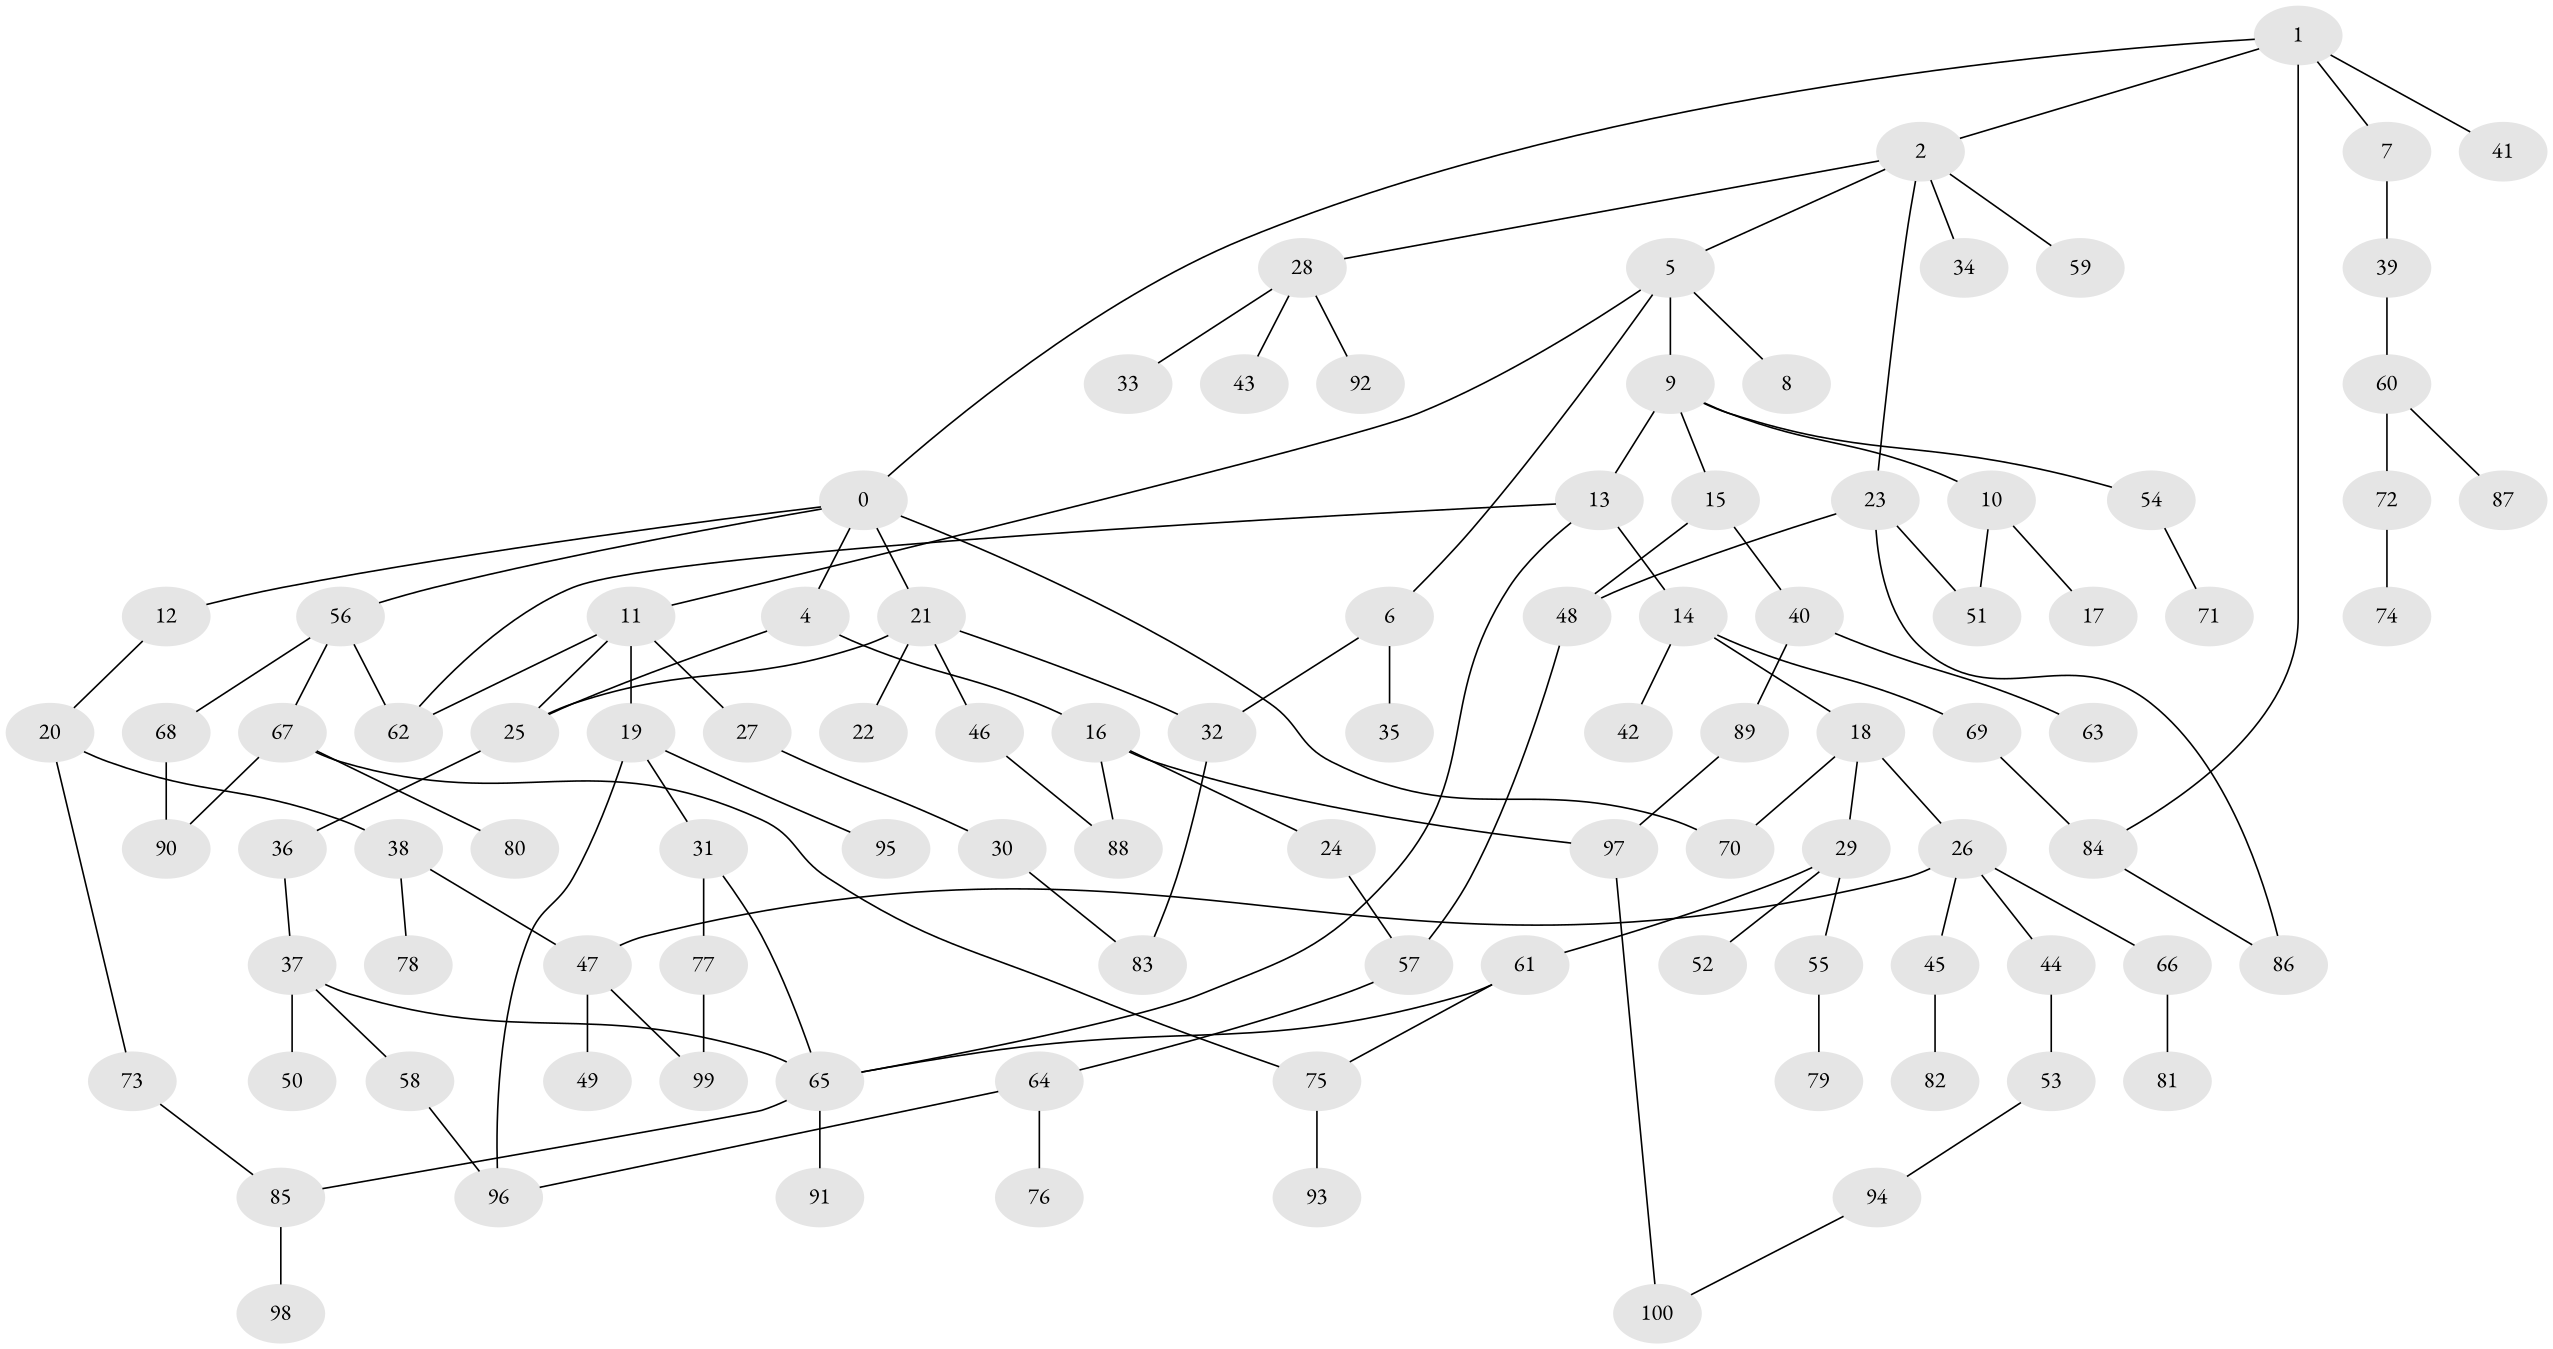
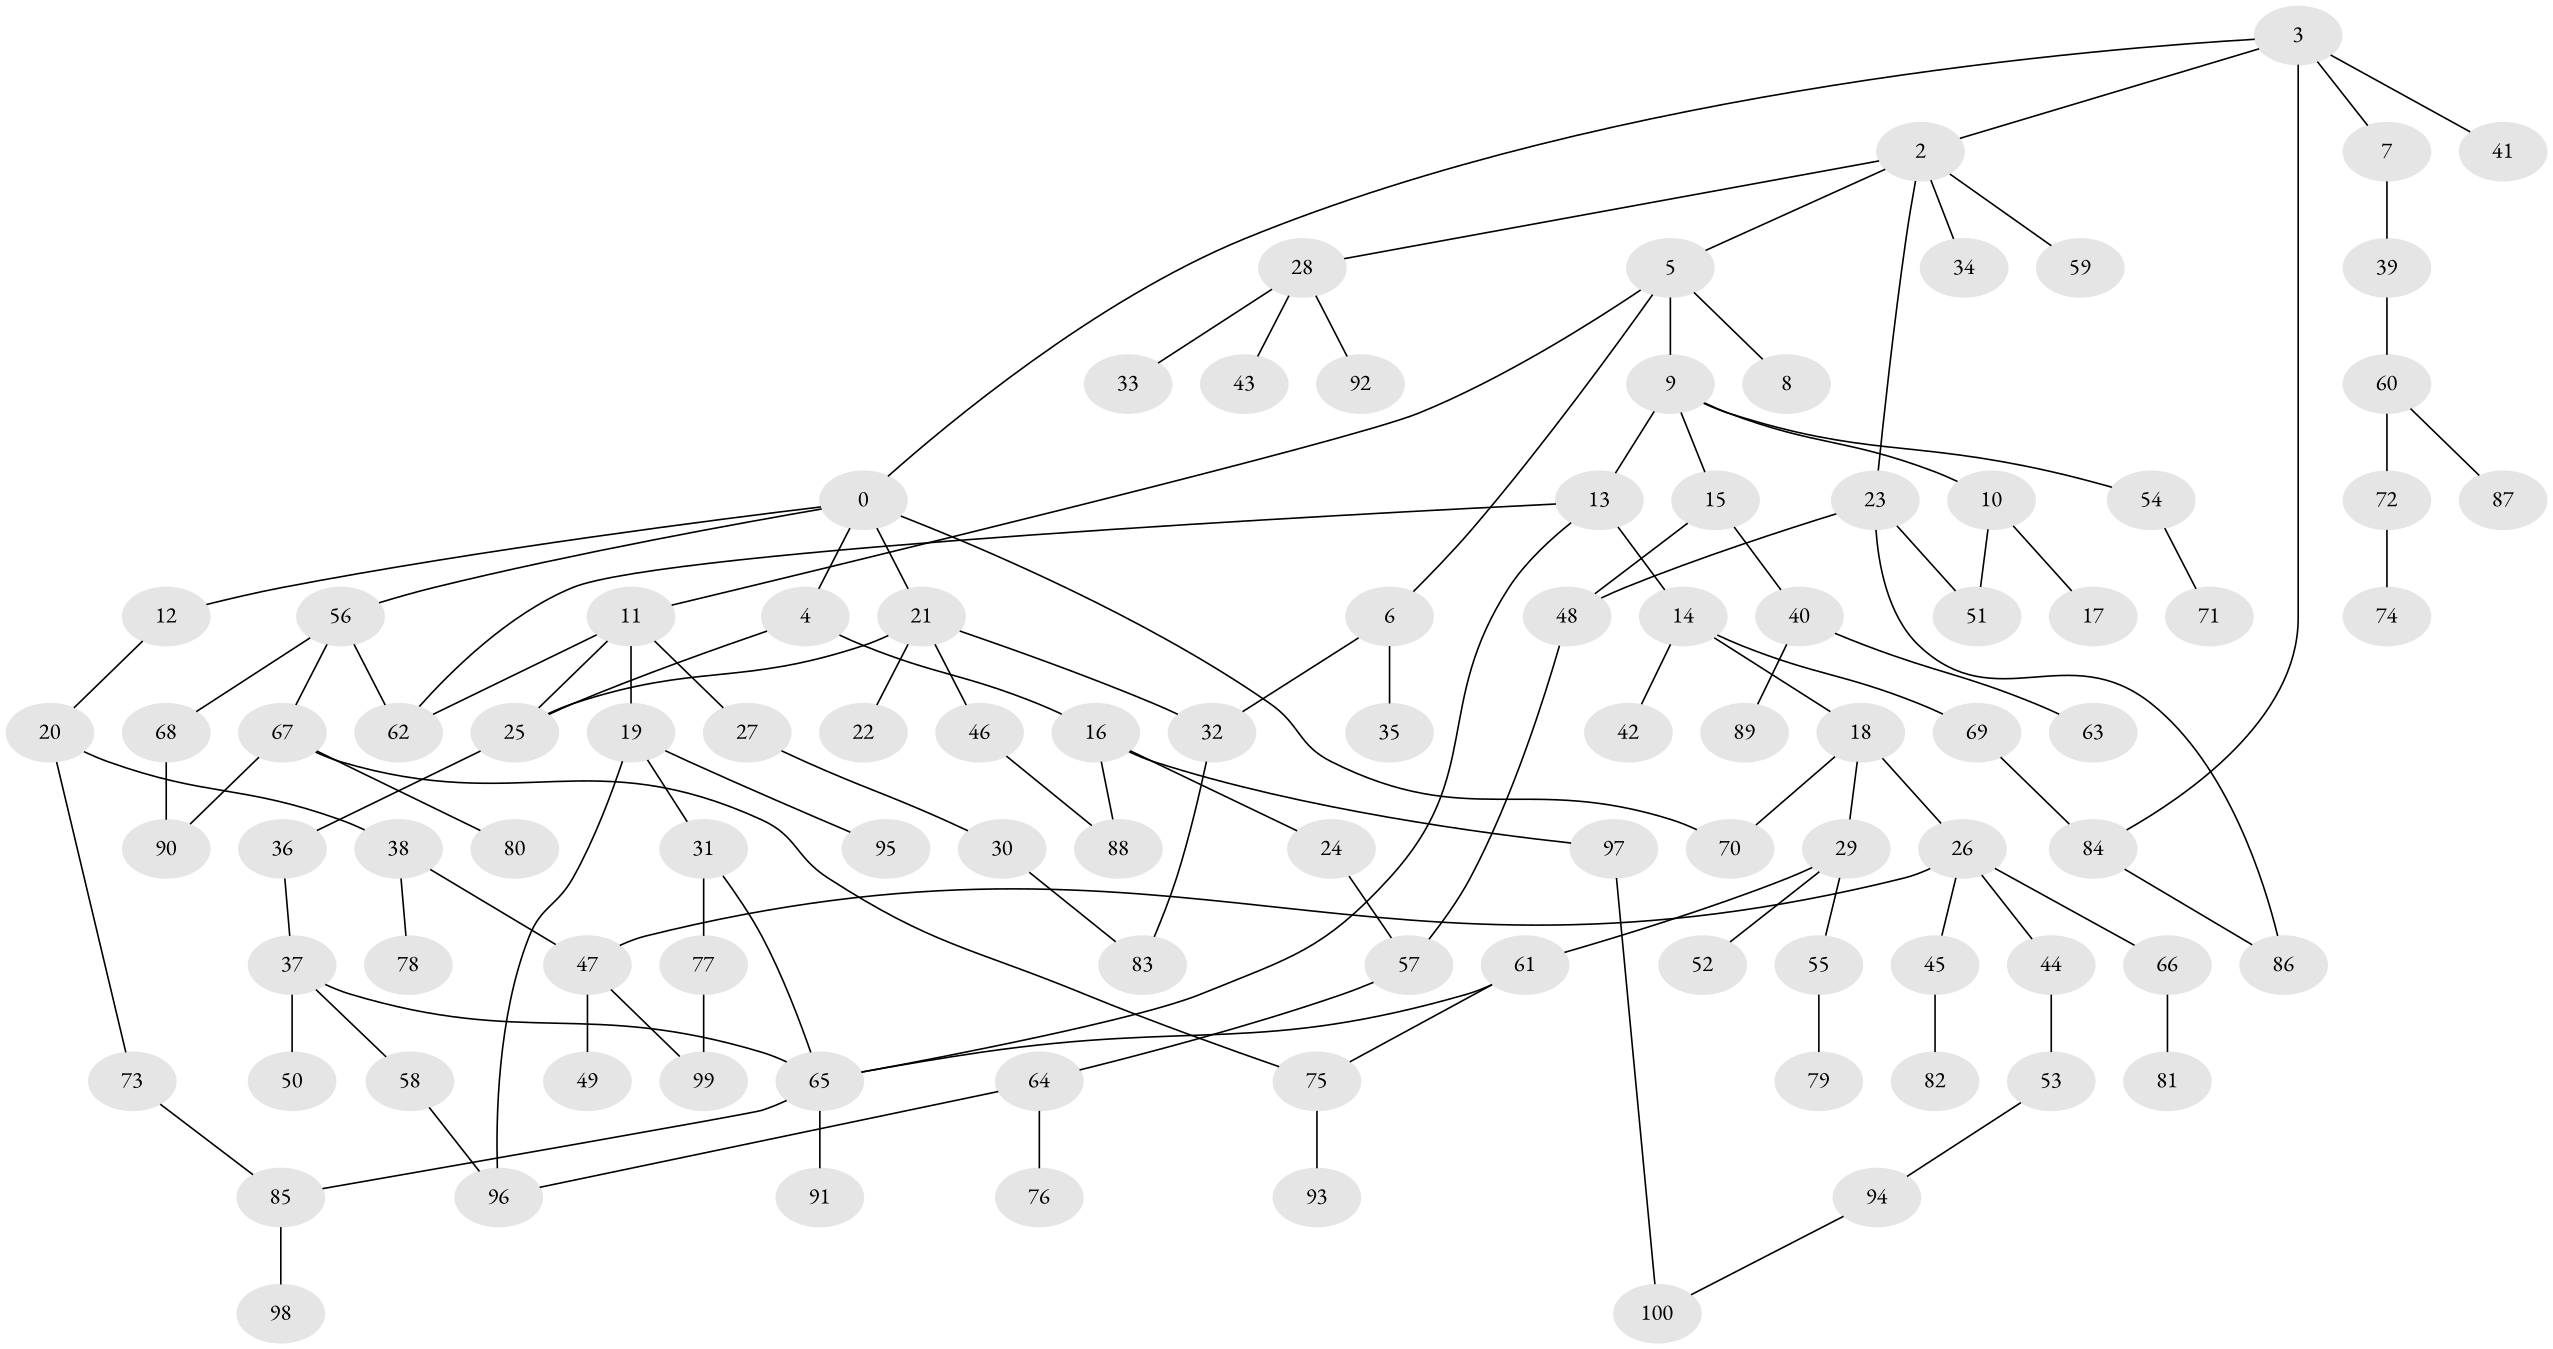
(2298, 36) -> (2298, 36)
(1679, 791) -> none
